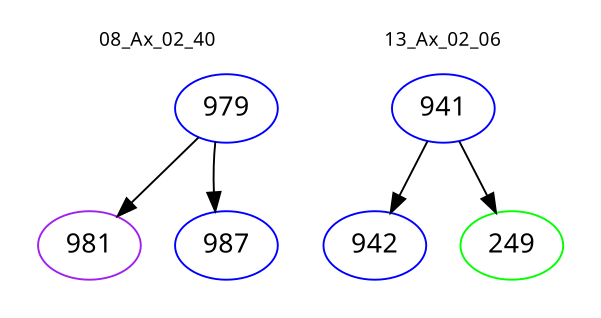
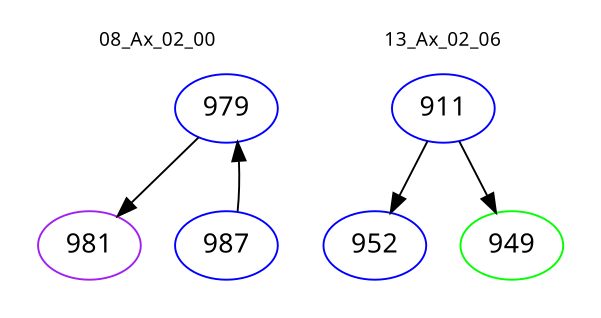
(158, 41) -> (158, 41)
(443, 108) -> (443, 108)
(214, 167) -> (239, 186)
(375, 245) -> (375, 245)
(512, 245) -> (512, 245)
